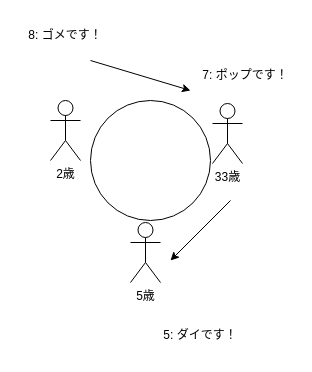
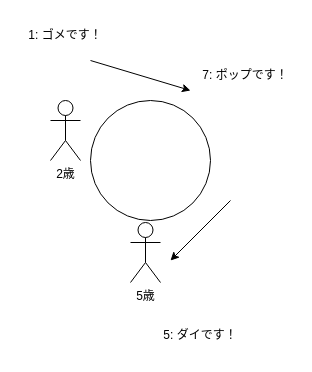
(66, 36) -> (66, 36)
(228, 134) -> none
